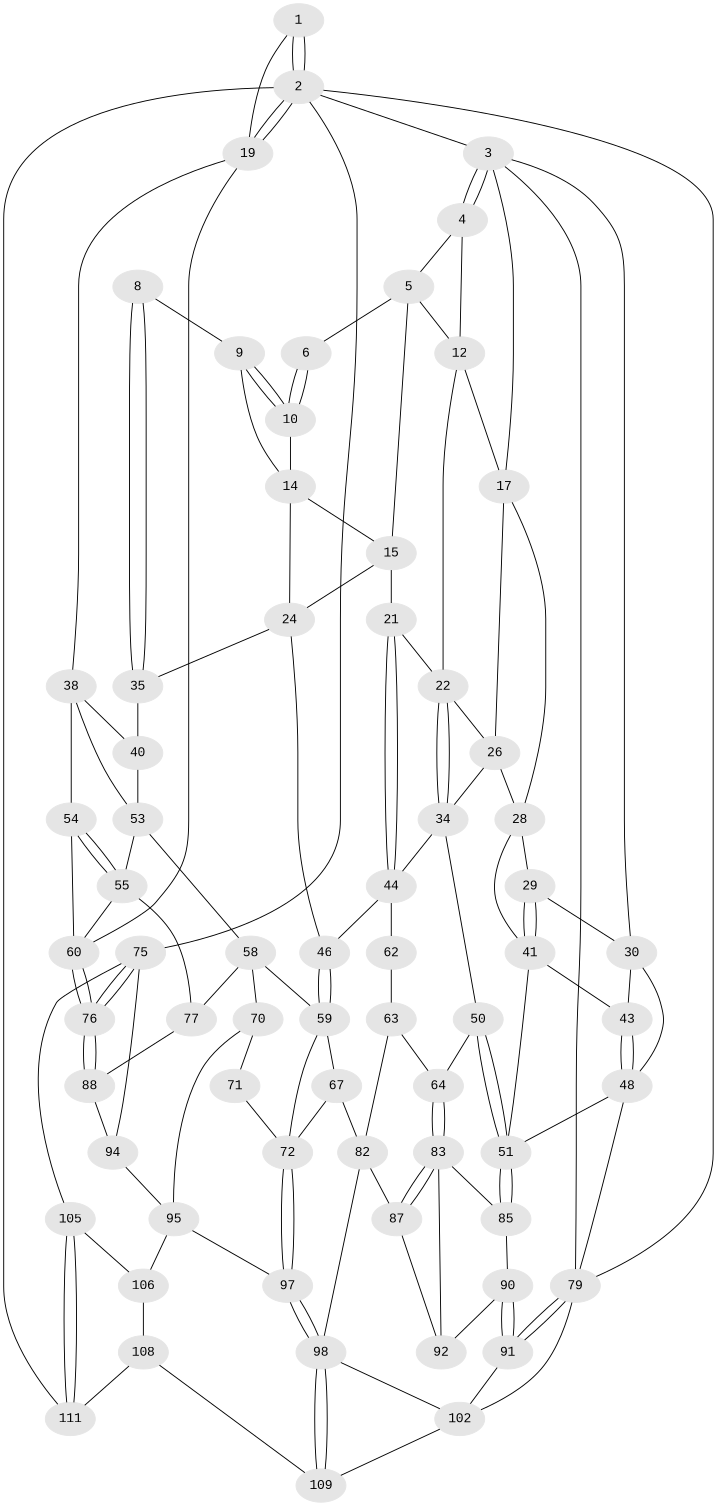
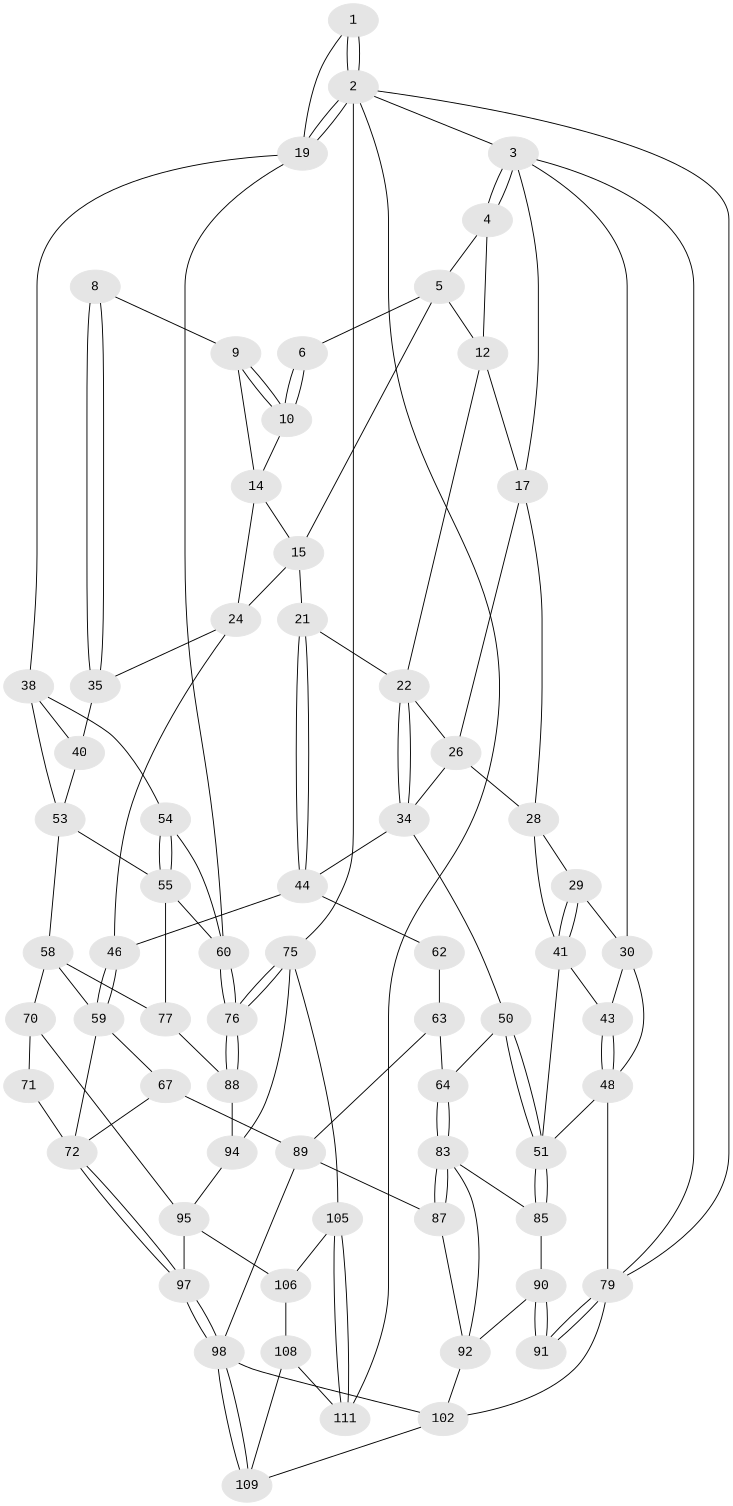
(363, 1153) -> (301, 1153)
(484, 1386) -> (454, 1386)
